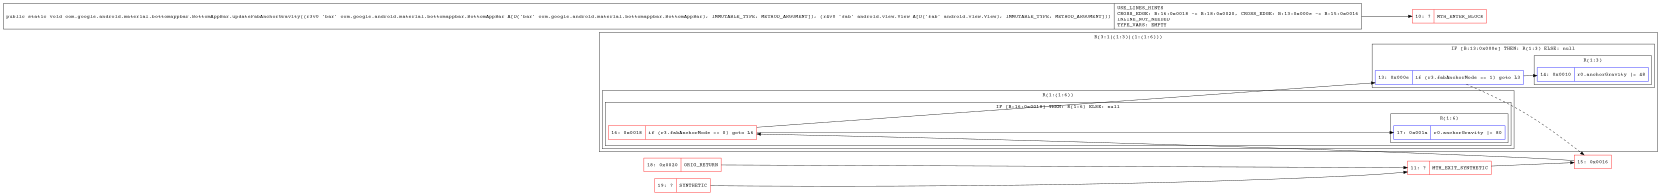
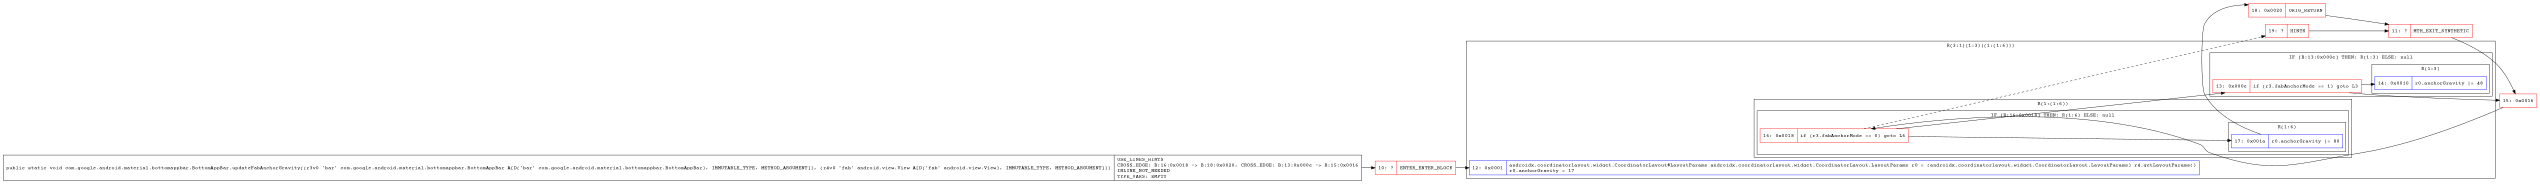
(1460, 16) -> (1426, 168)
none -> (2202, 71)
(1449, 77) -> (2287, 86)
none -> (2063, 83)
(1526, 114) -> (2445, 99)
none -> (1834, 168)
(693, 185) -> (2298, 31)
